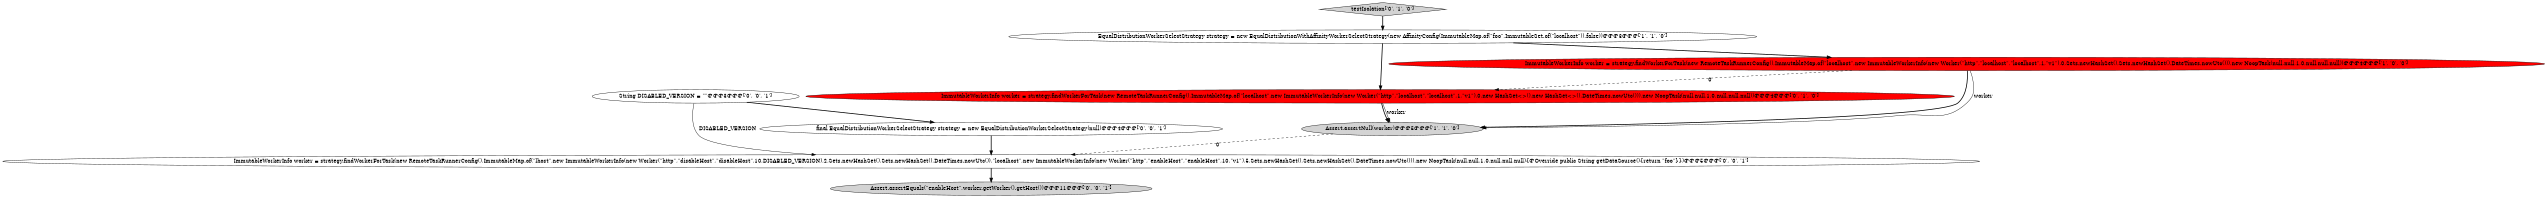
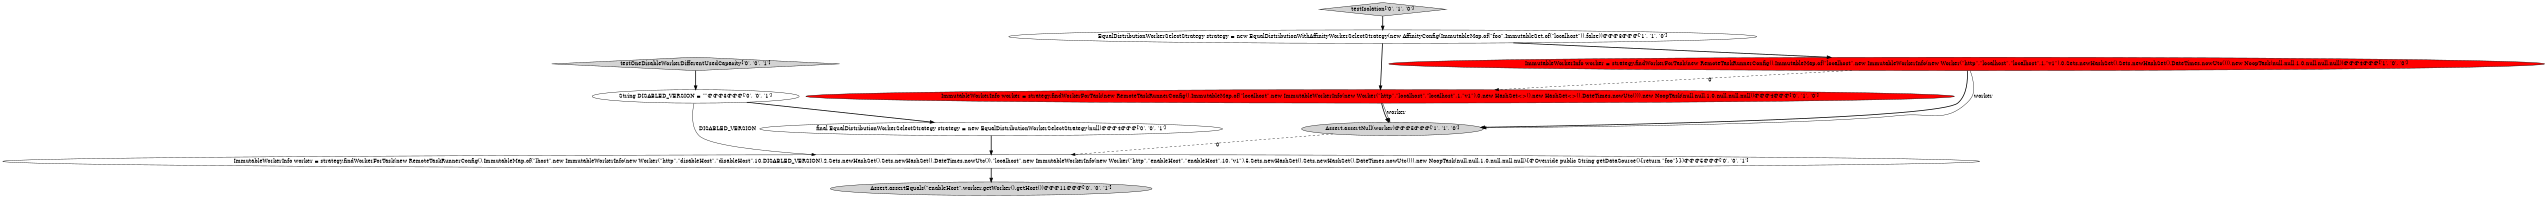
none -> (696, 64)
